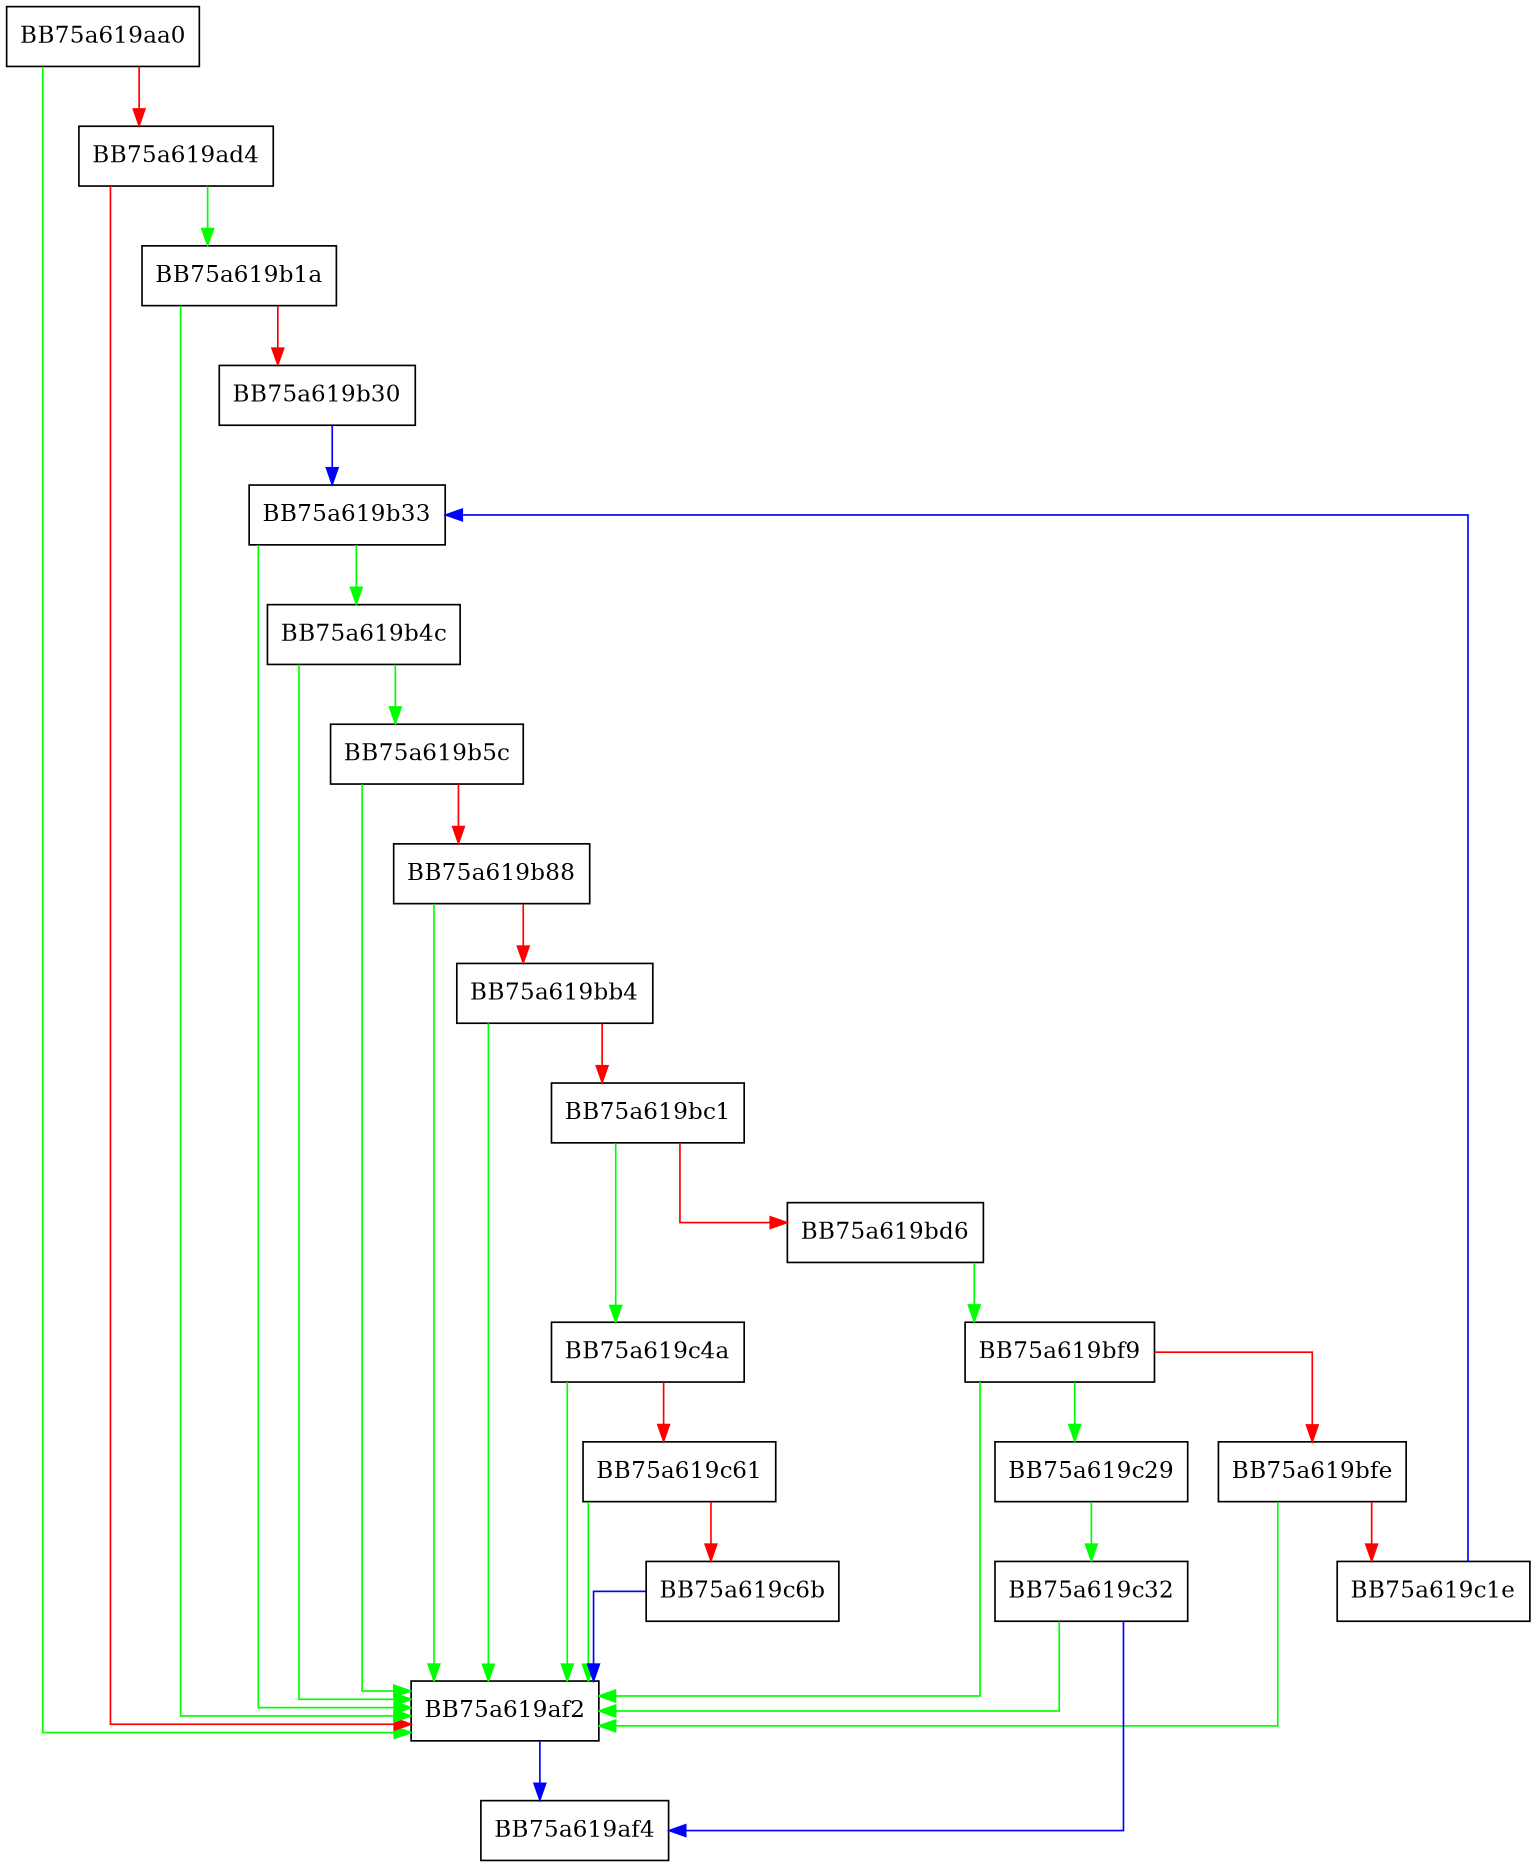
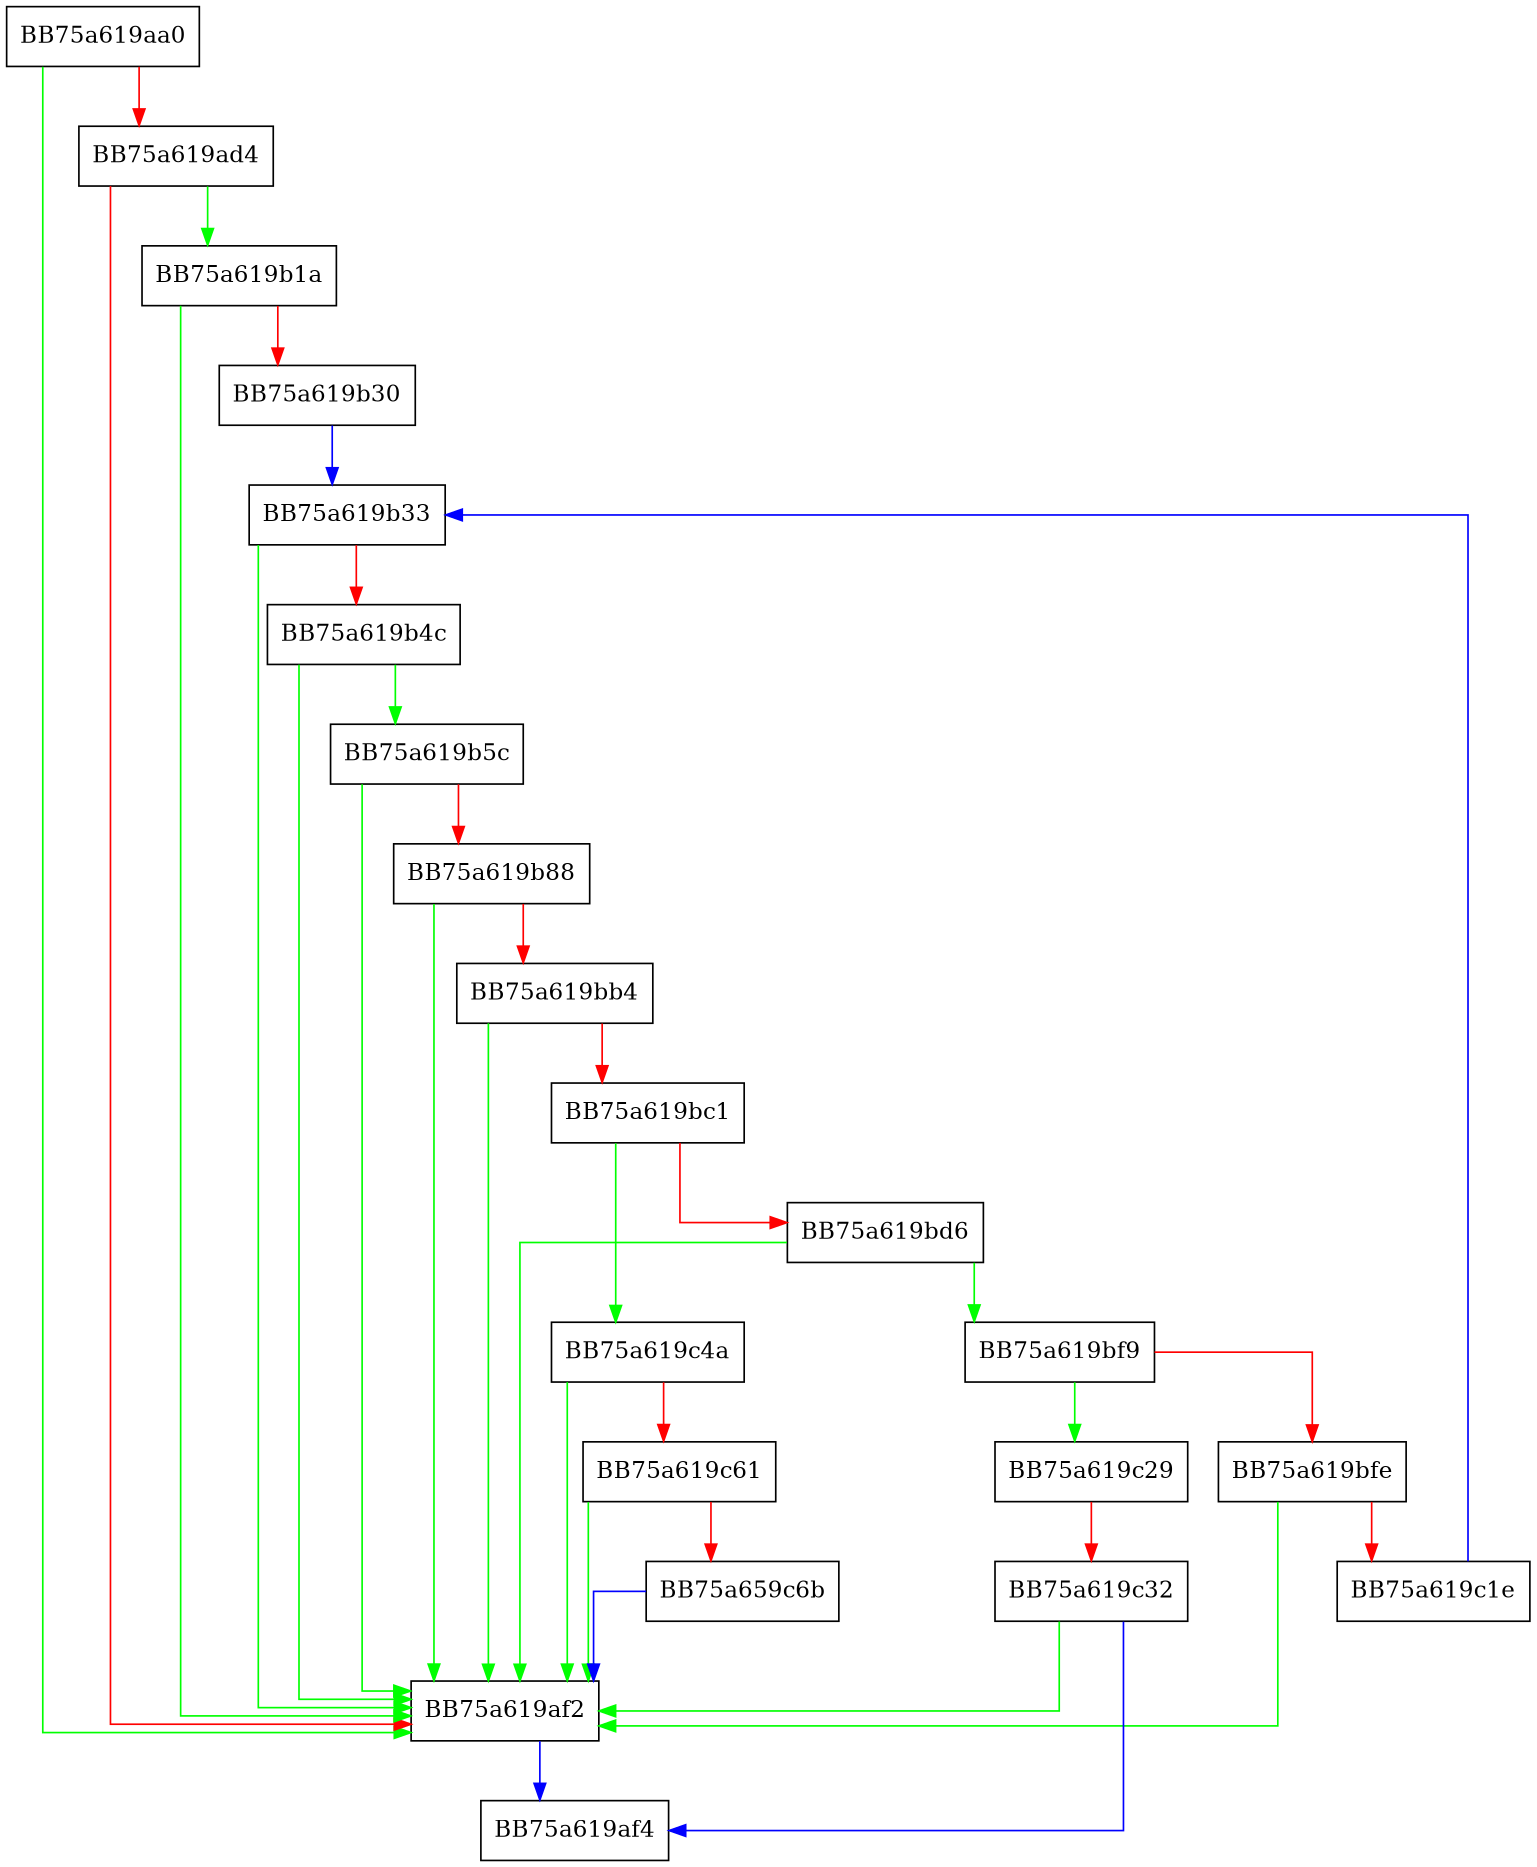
(356, 566) -> (356, 566)
(1091, 1523) -> (1091, 1523)
(743, 1591) -> (743, 1591)
(955, 1696) -> (520, 1320)
